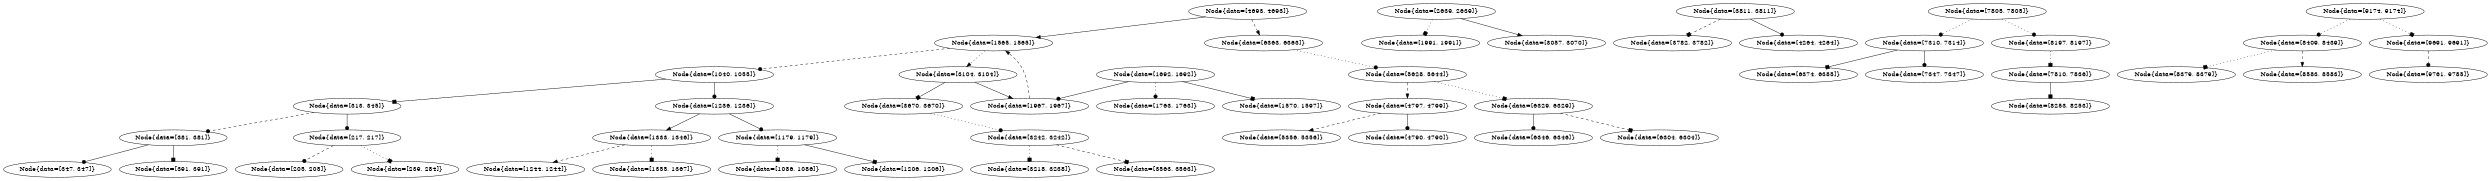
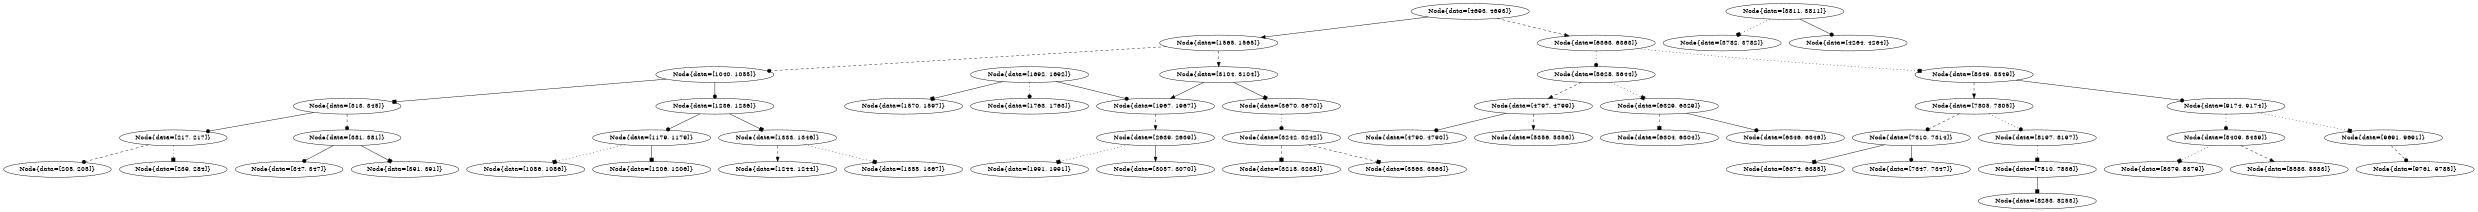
(1706, 26) -> (1755, 26)
(1957, 26) -> (1944, 121)
(978, 57) -> (1219, 57)
(1024, 73) -> (1156, 120)
none -> (1974, 75)
(685, 121) -> (744, 121)
(1030, 151) -> (1281, 151)
